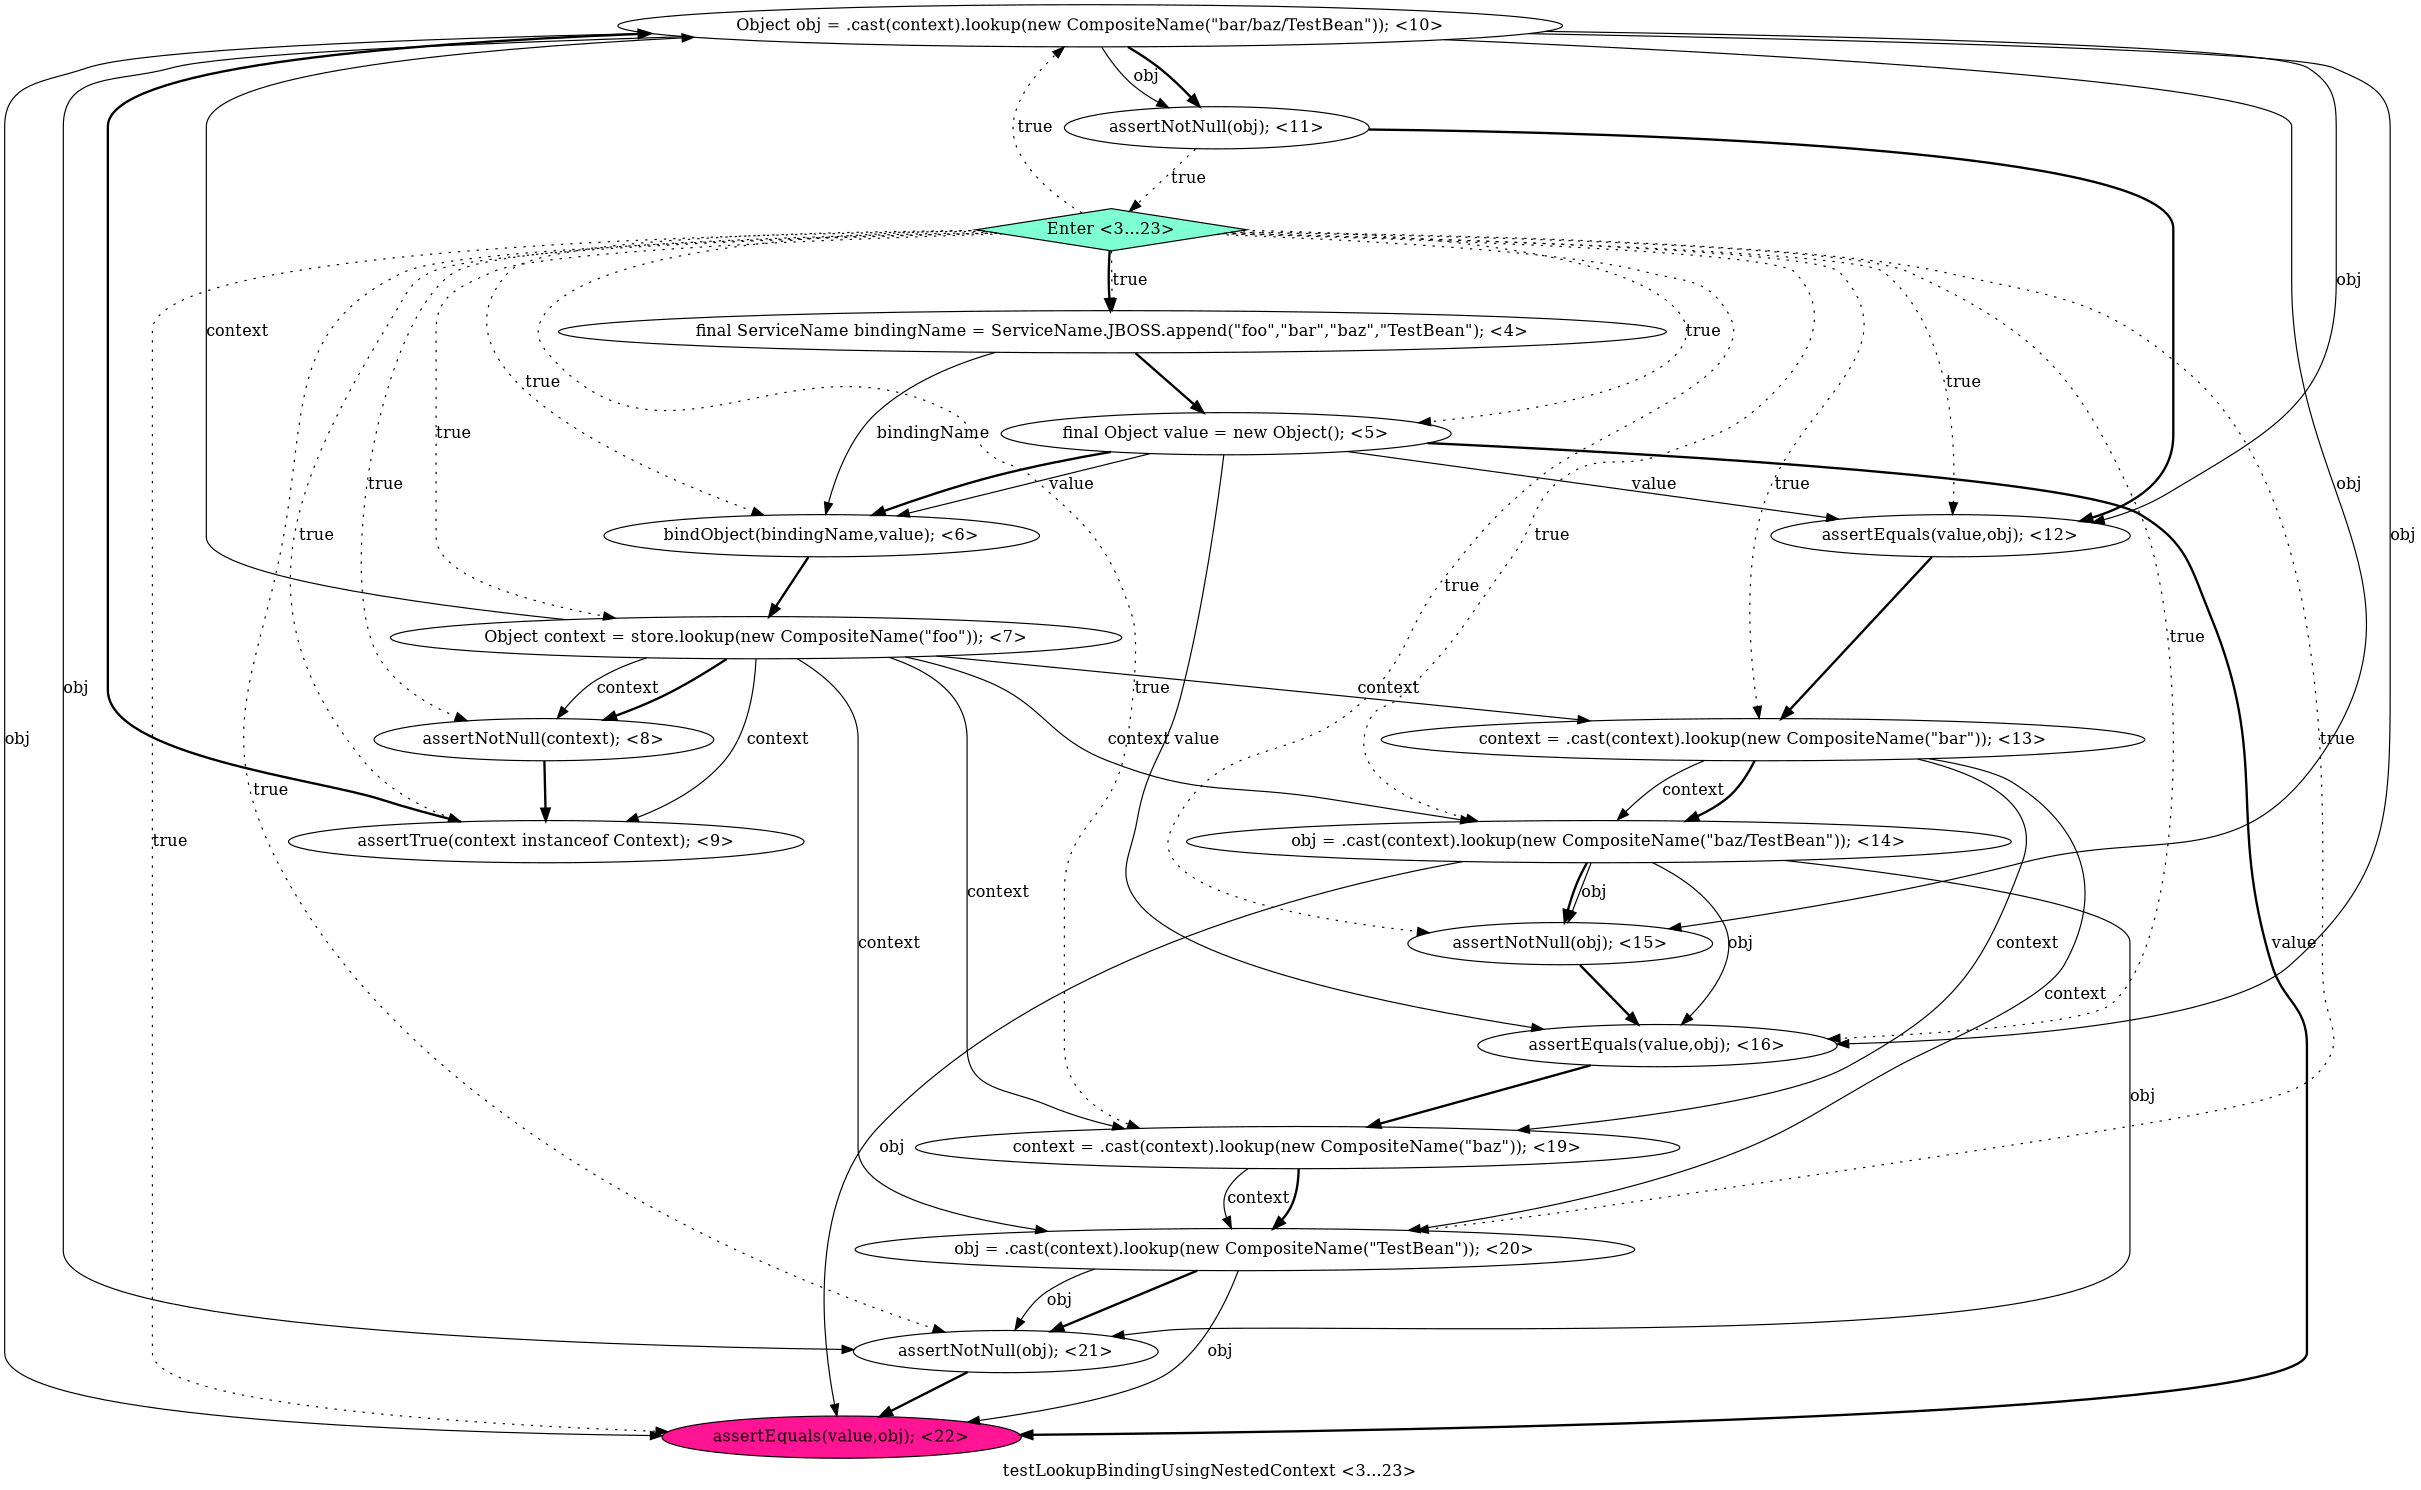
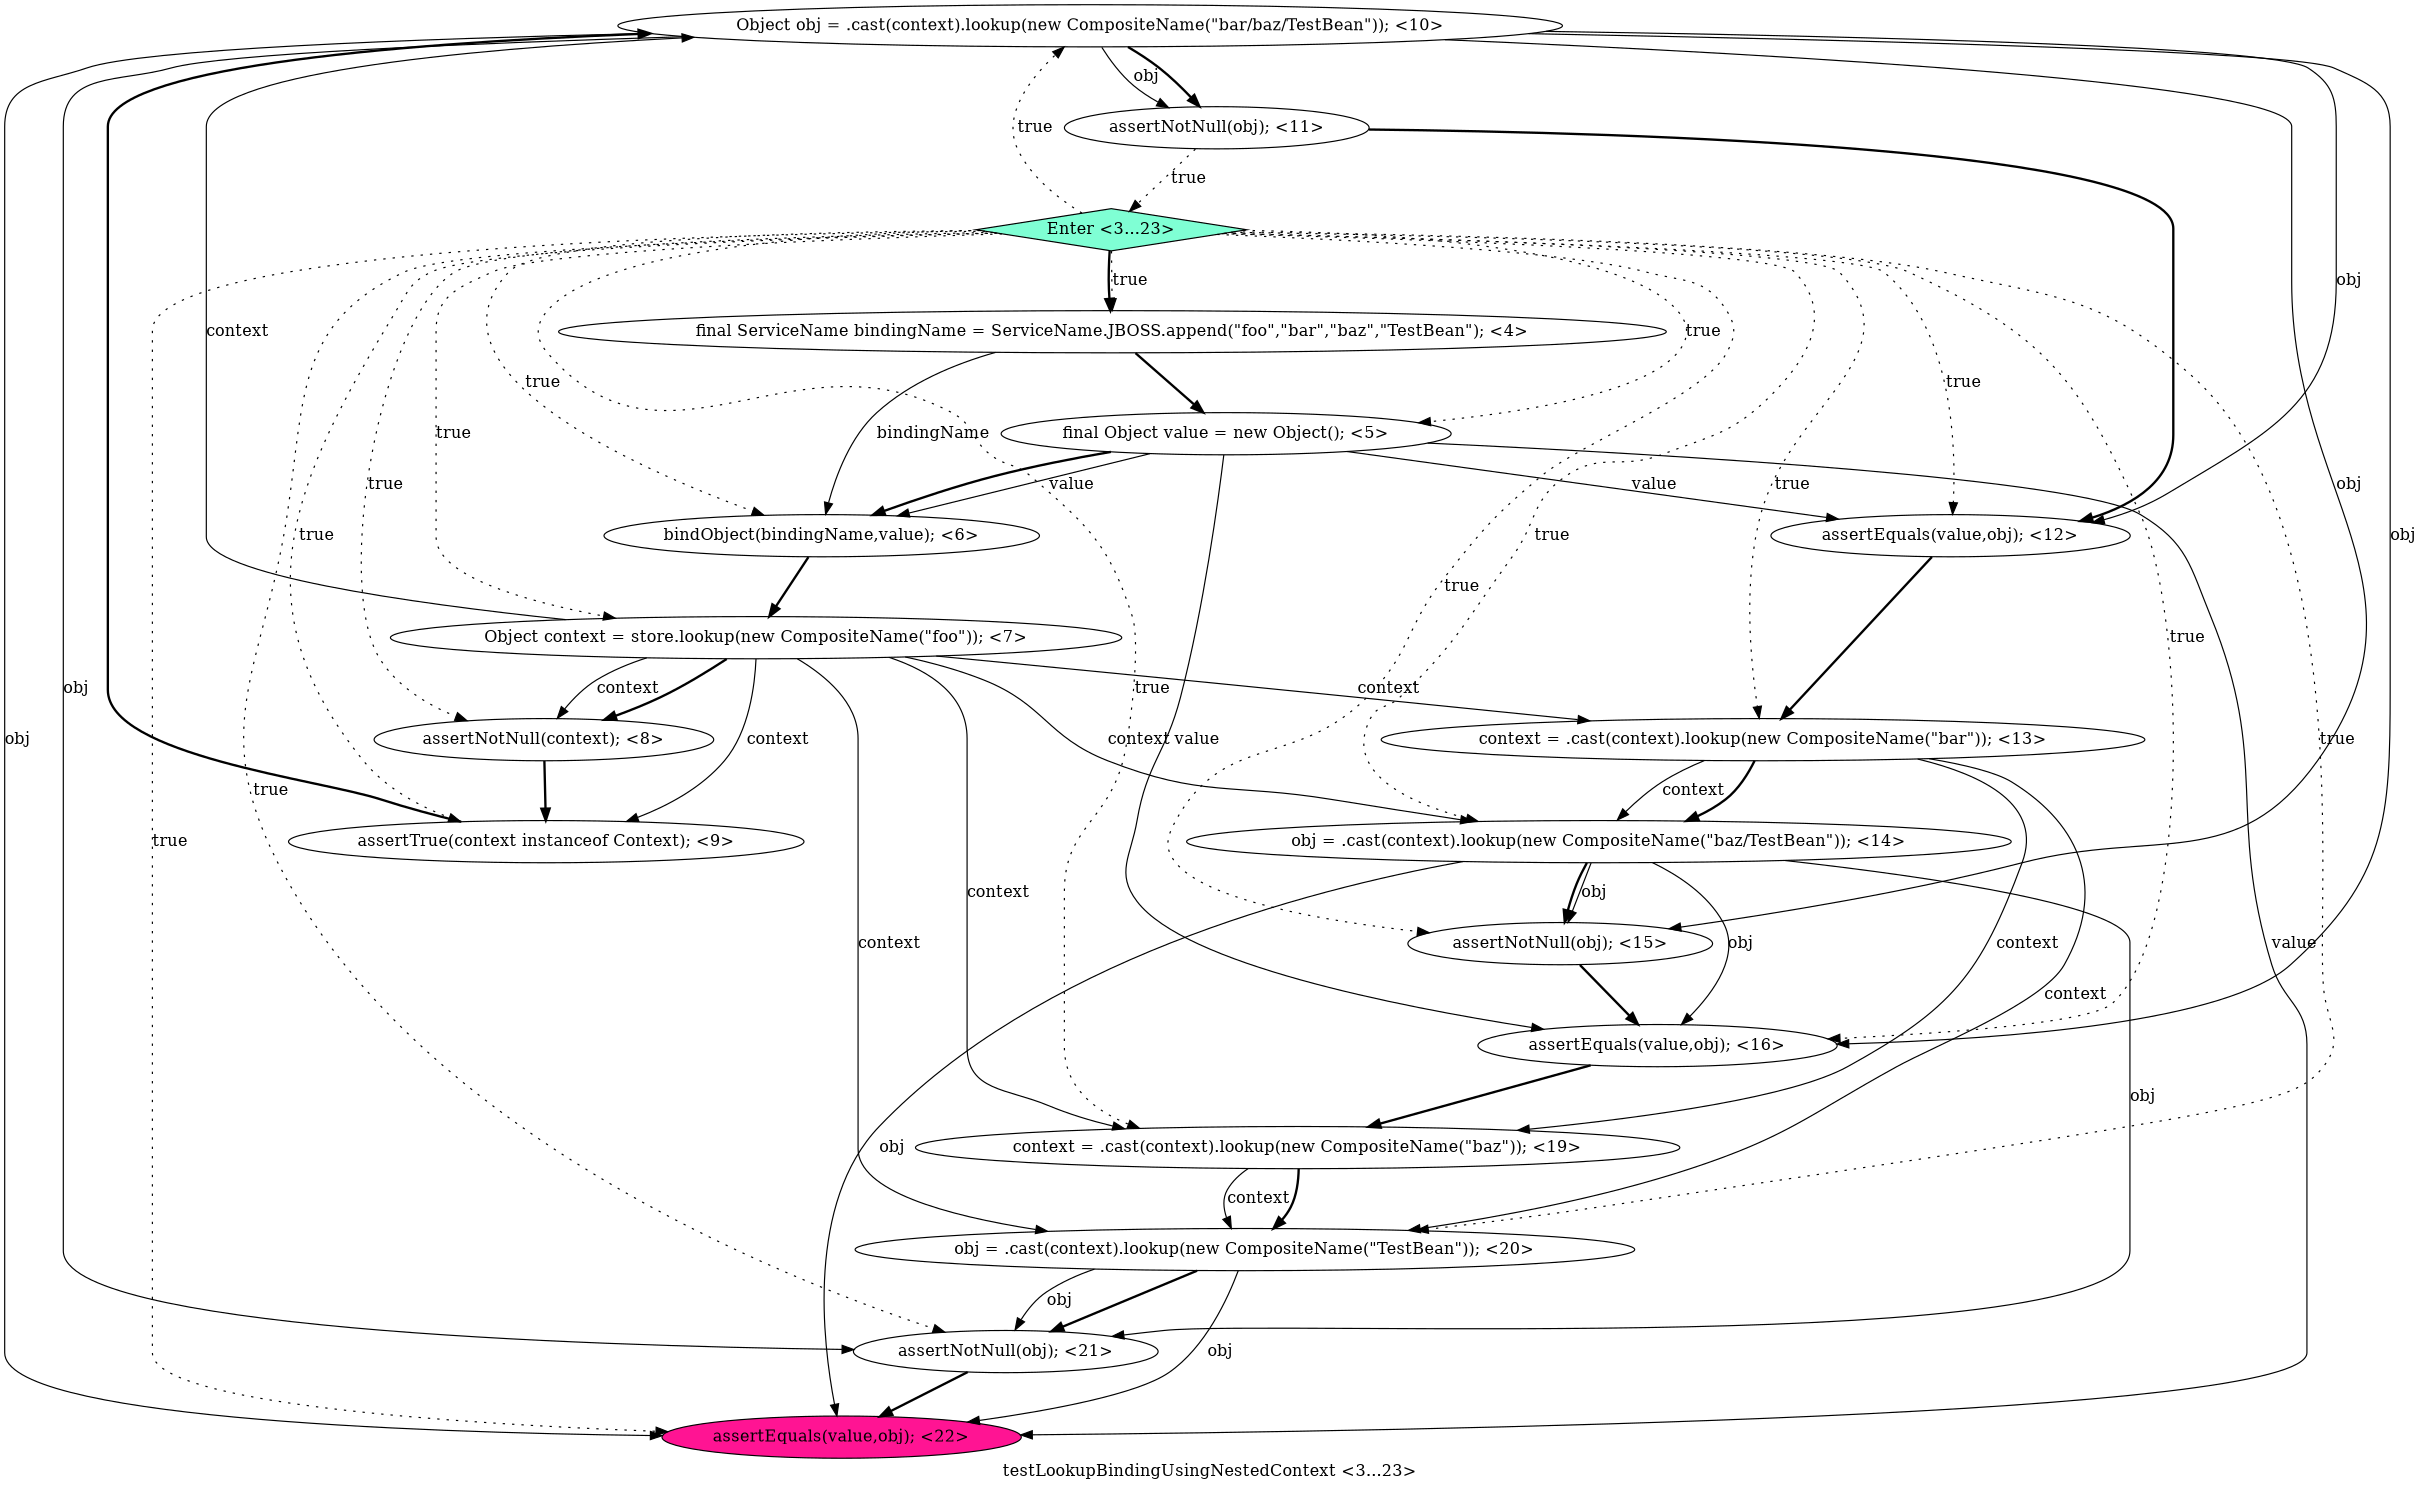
(2307, 1195) -> (2307, 1195)
